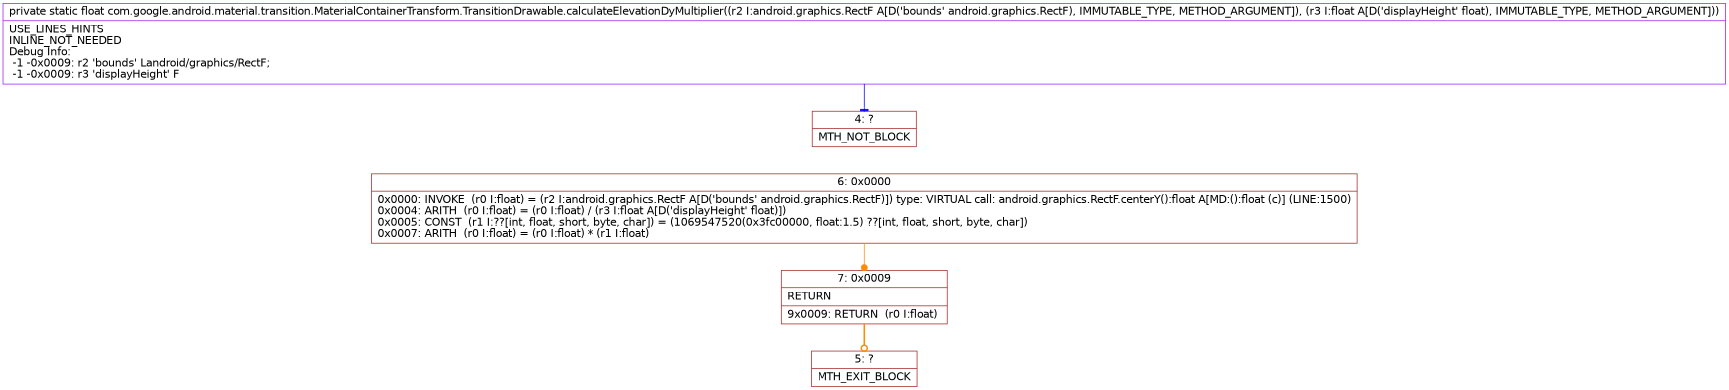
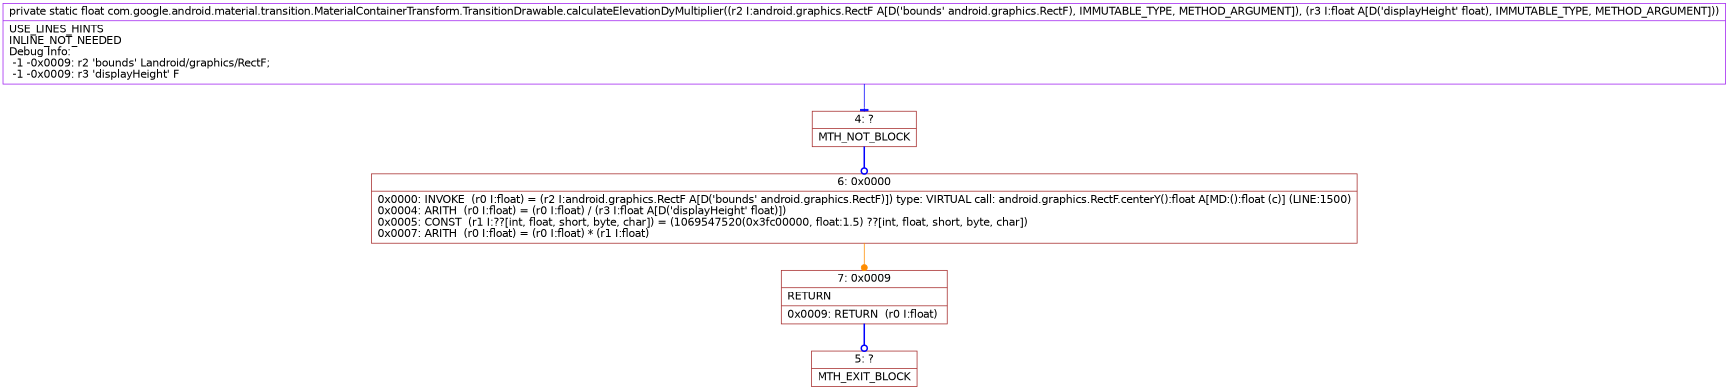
none -> (864, 157)
(864, 314) -> (864, 314)
(864, 334) -> (864, 334)
